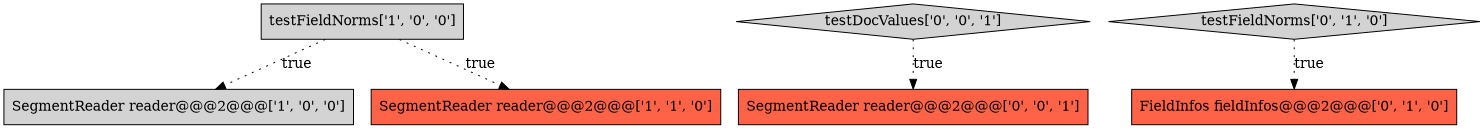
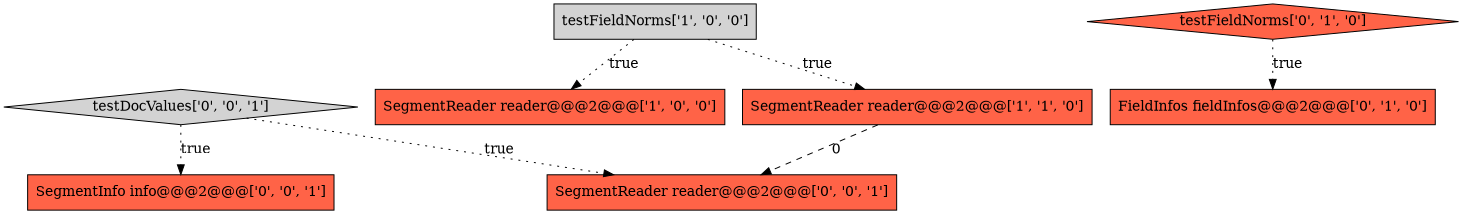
(1294, 22) -> (1273, 22)
(179, 107) -> (550, 107)
none -> (824, 148)
none -> (181, 192)
